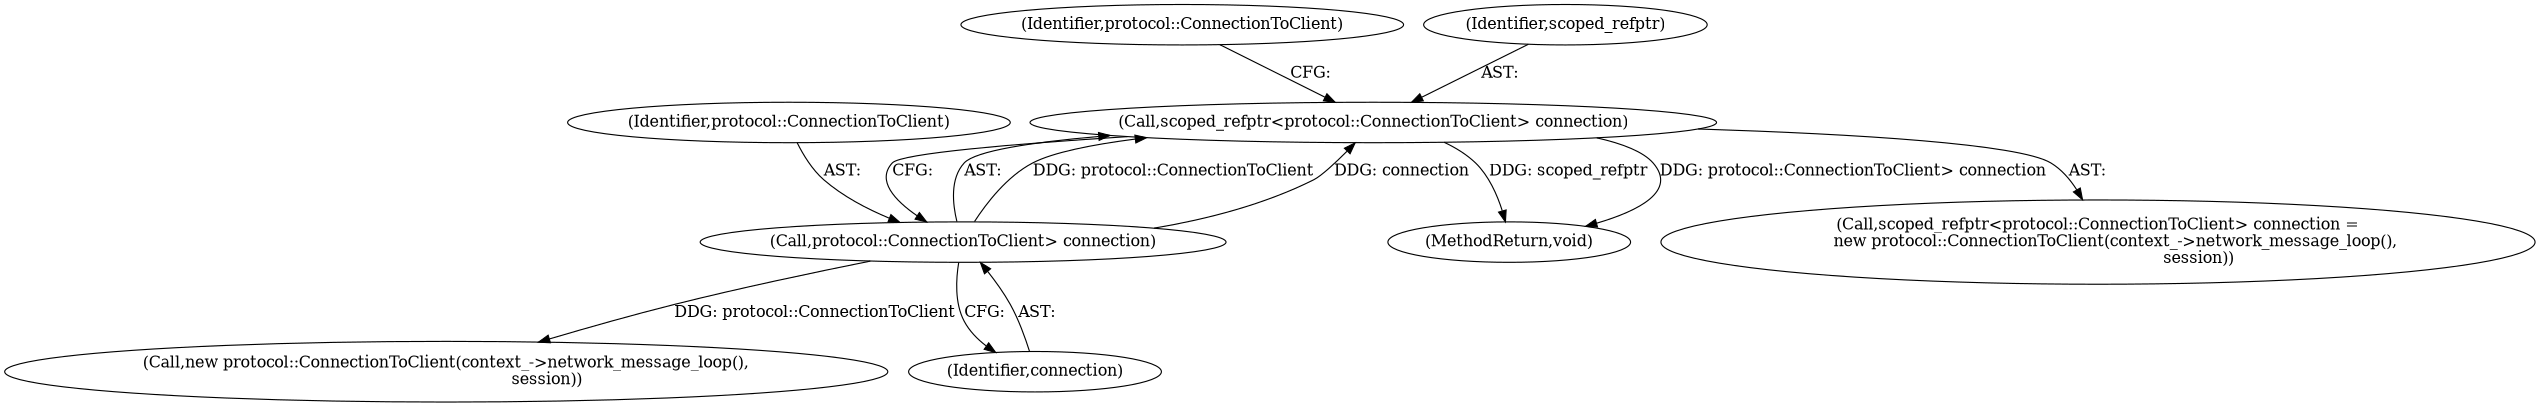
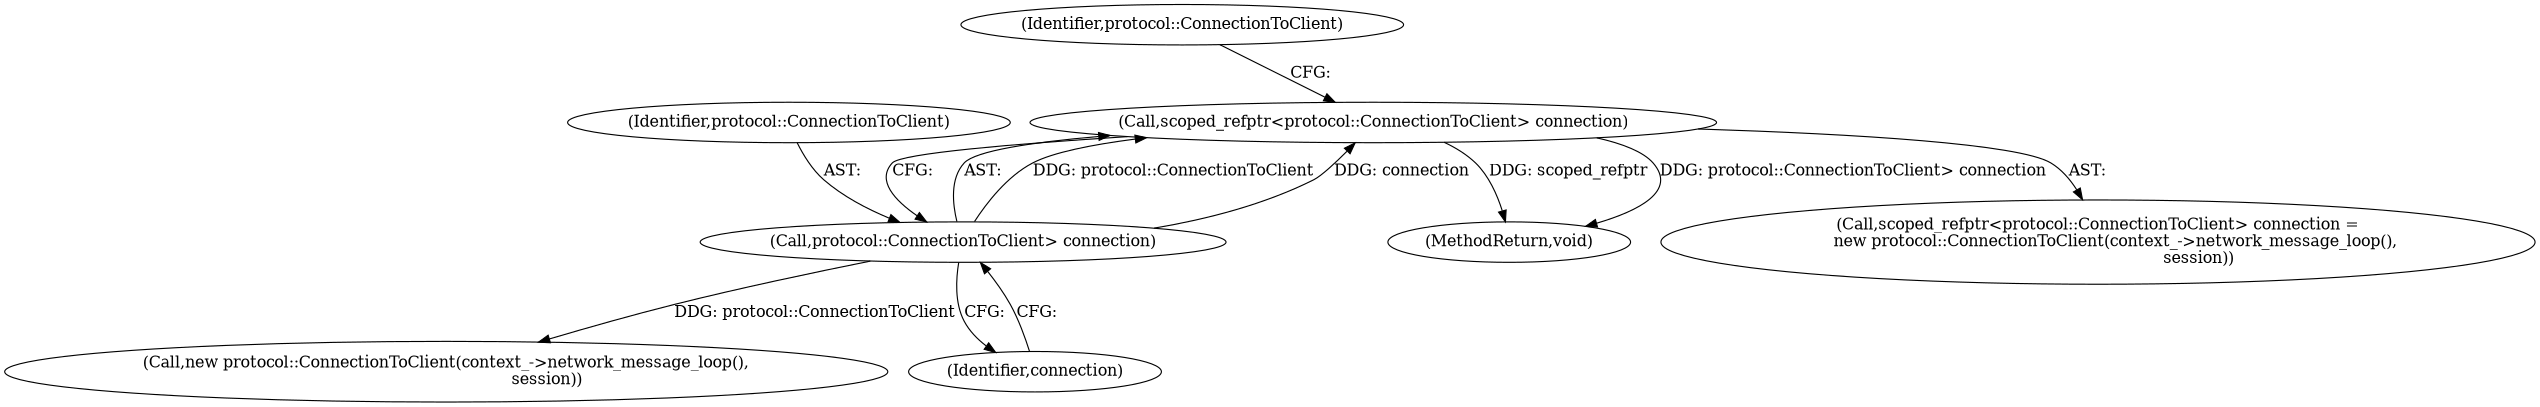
(1565, 25) -> none
(1040, 313) -> (1040, 313)
